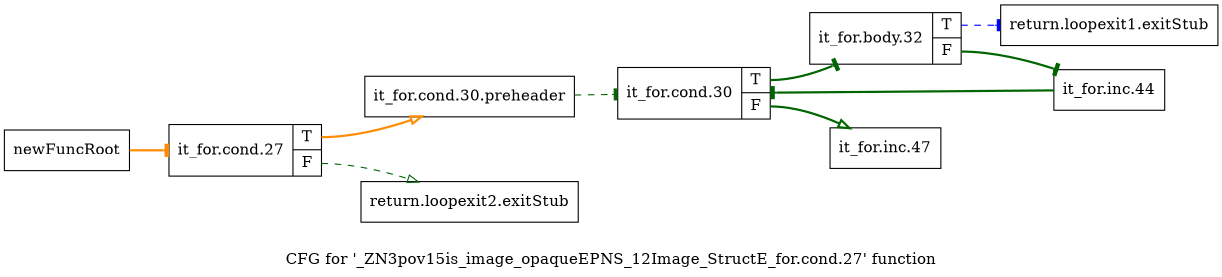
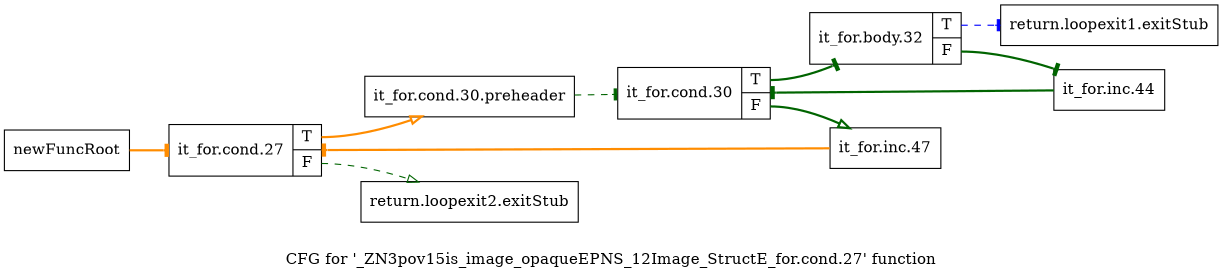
none -> (579, 149)
